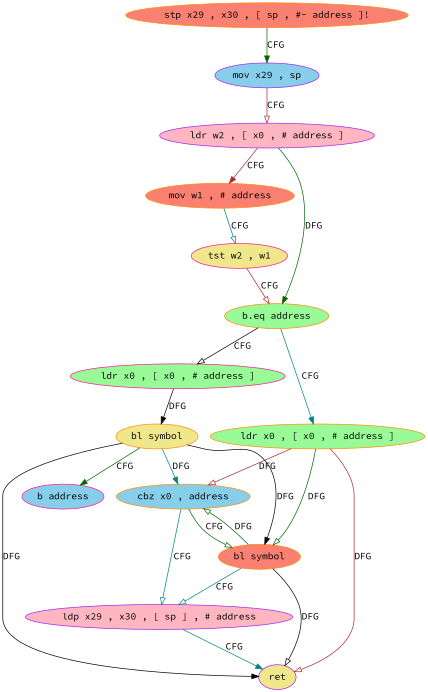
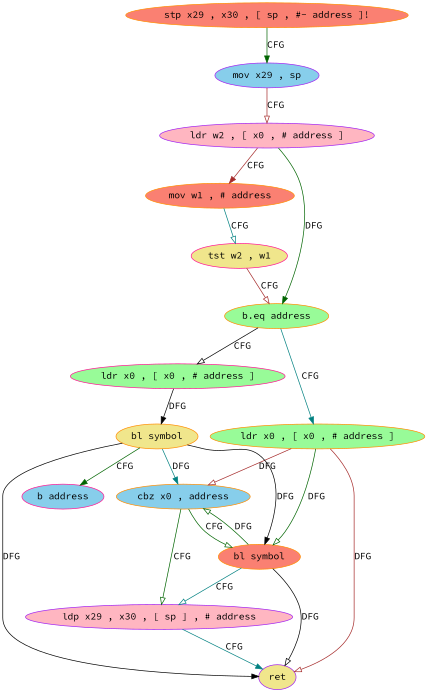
(172, 553) -> (172, 553)
